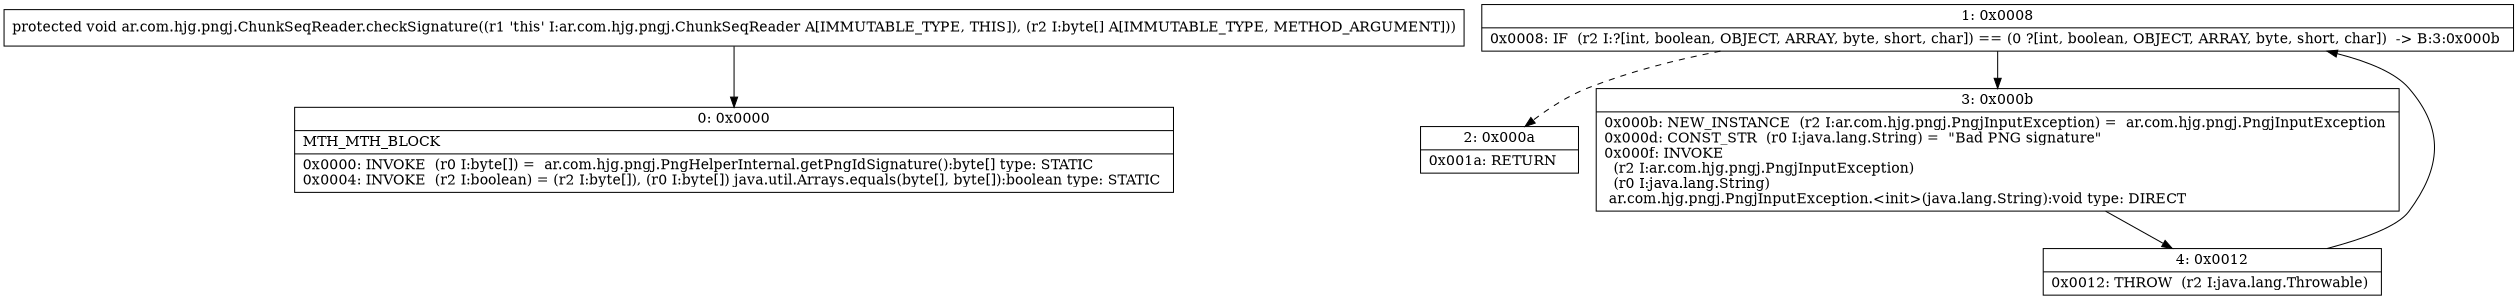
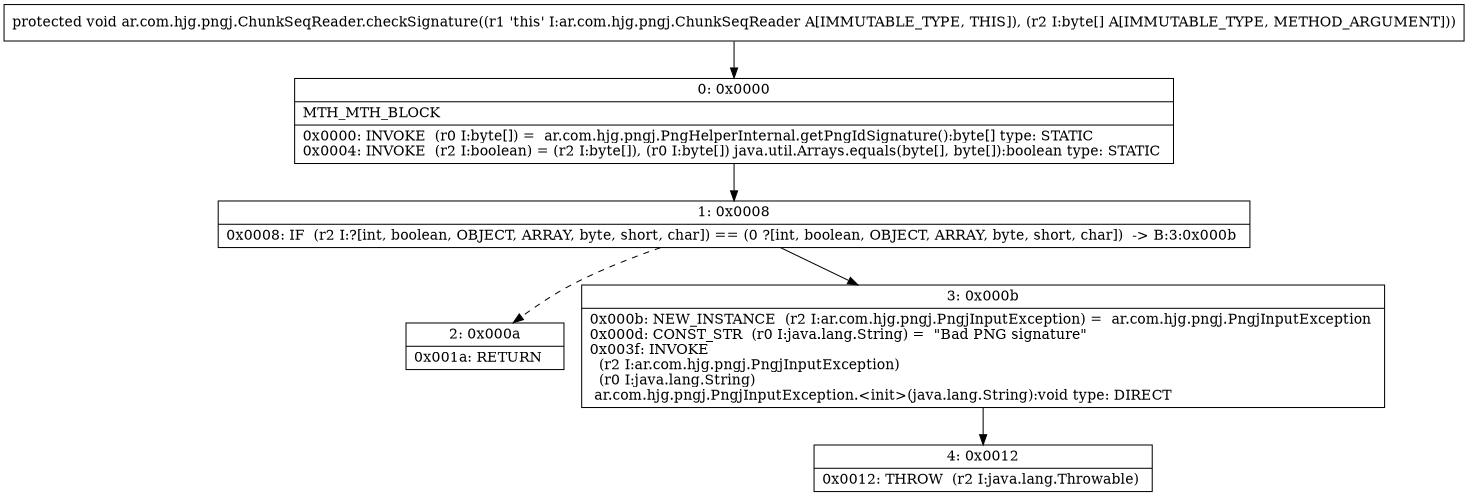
(1669, 153) -> (654, 350)
(2434, 155) -> (734, 177)
